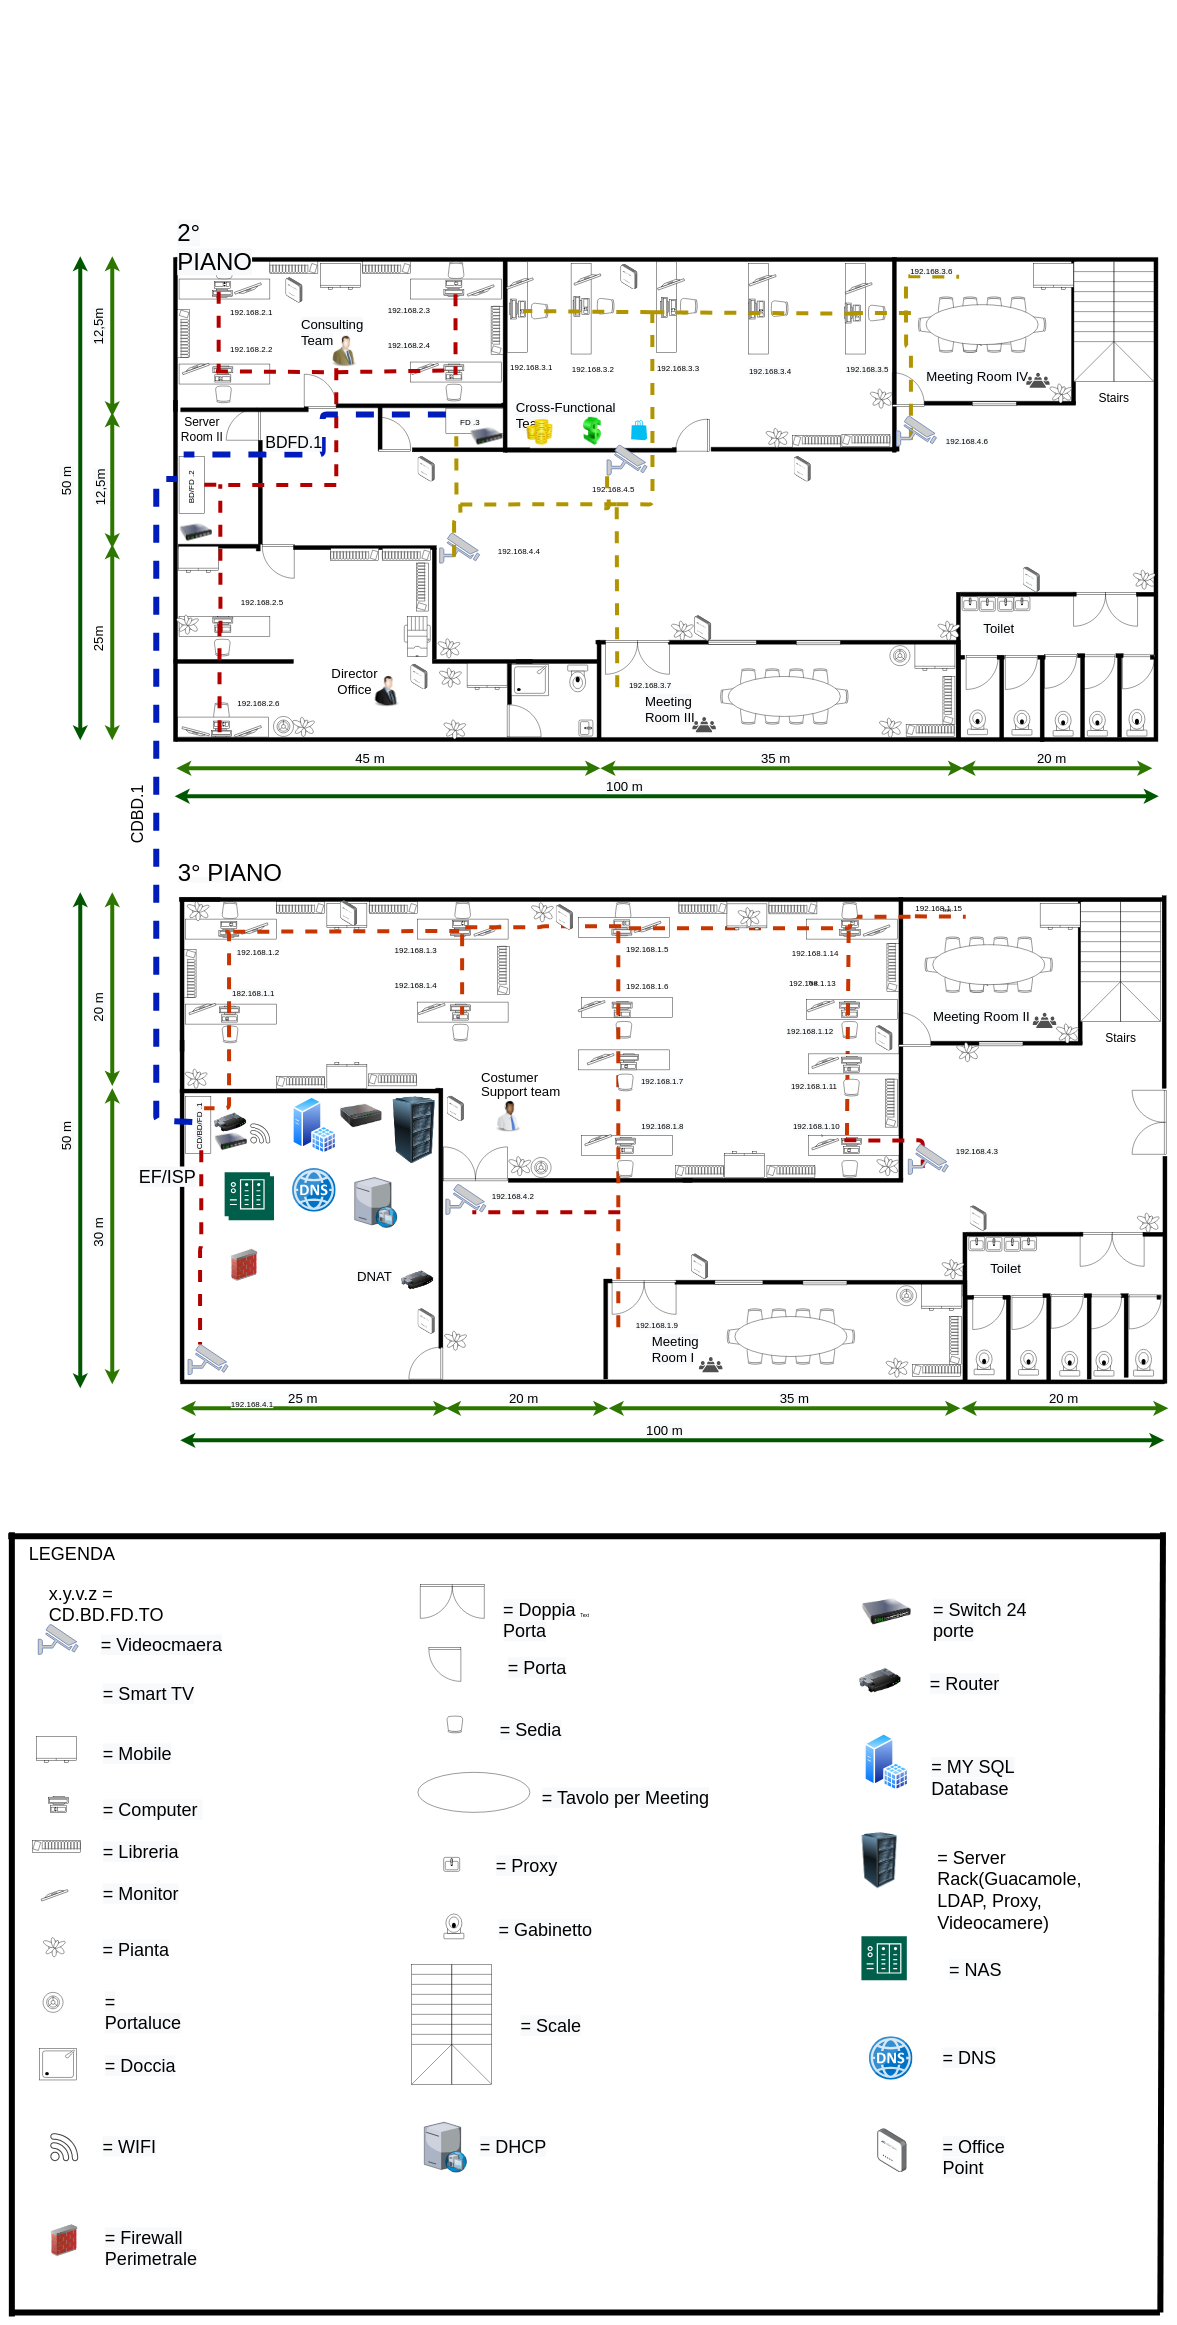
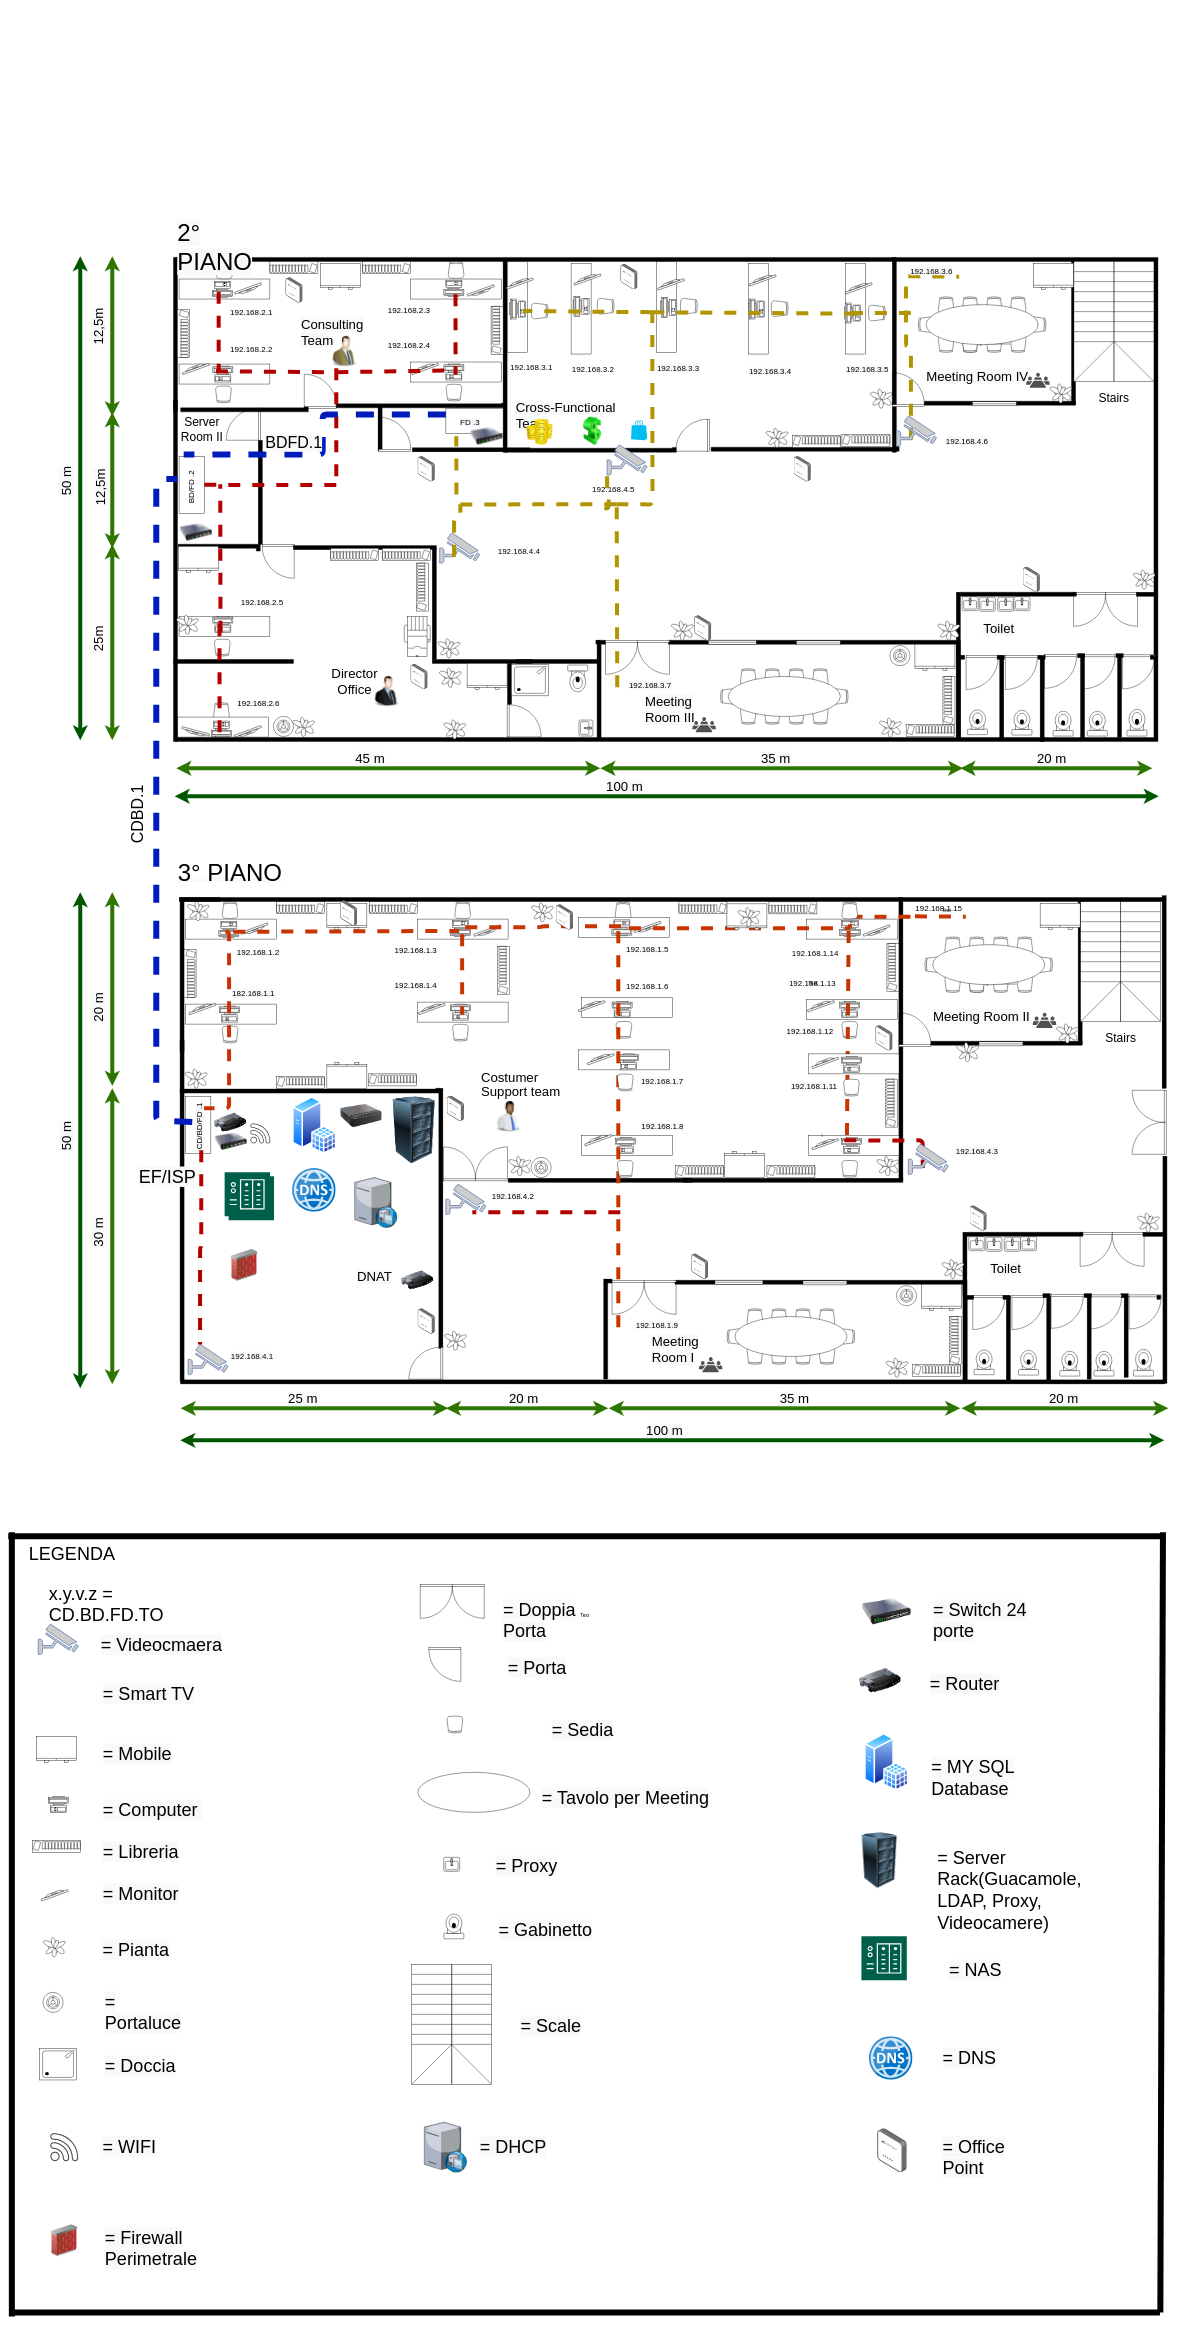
(818, 1125) -> none
(256, 1402) -> (256, 1354)
(541, 1724) -> (593, 1724)
